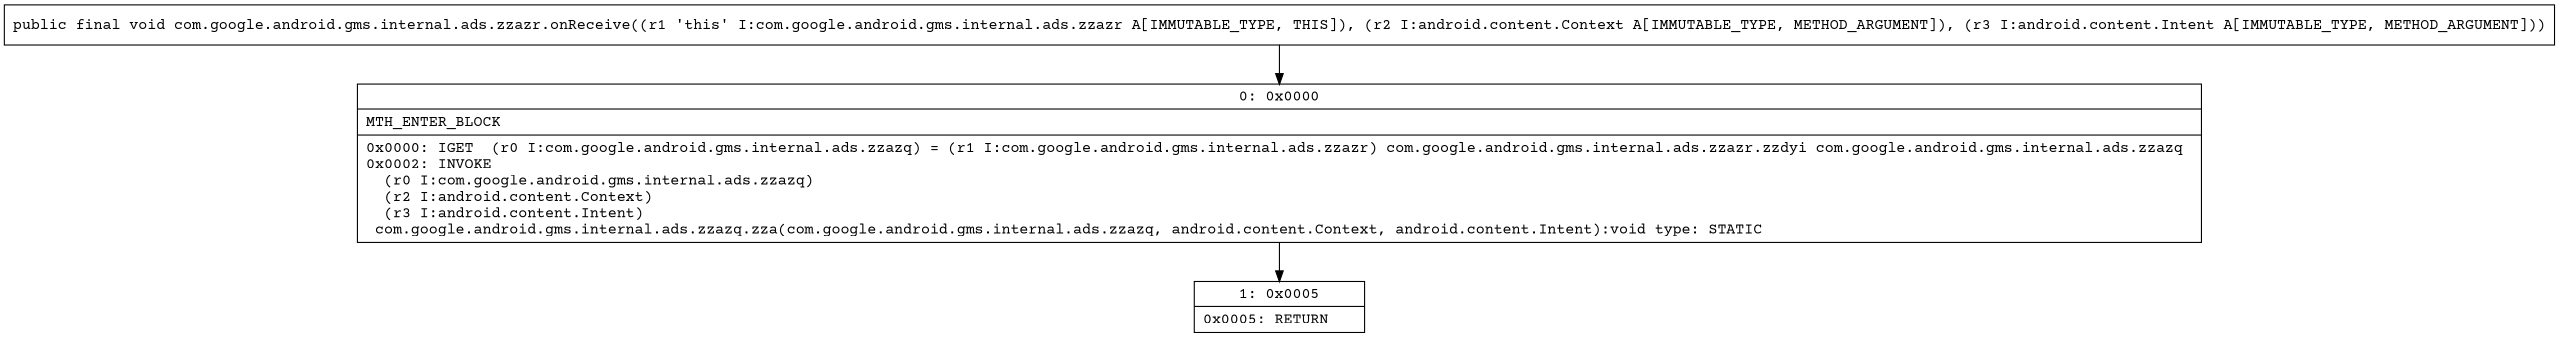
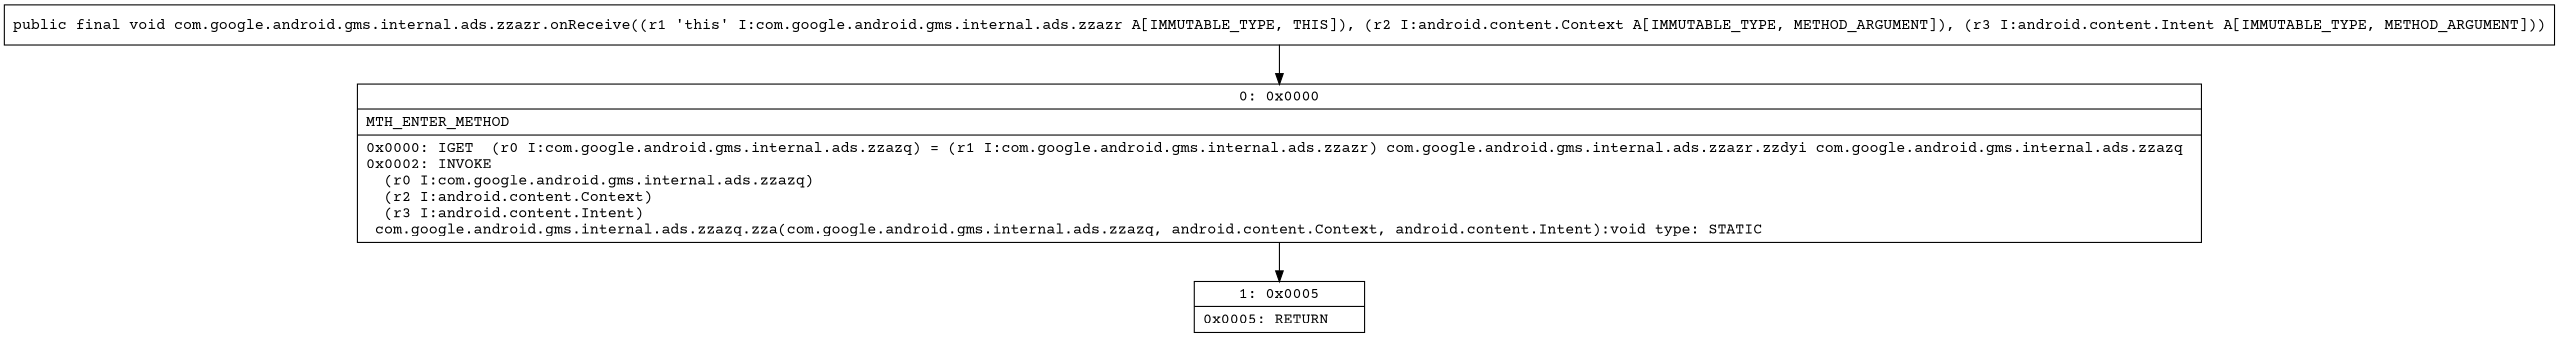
(433, 121) -> (438, 121)
